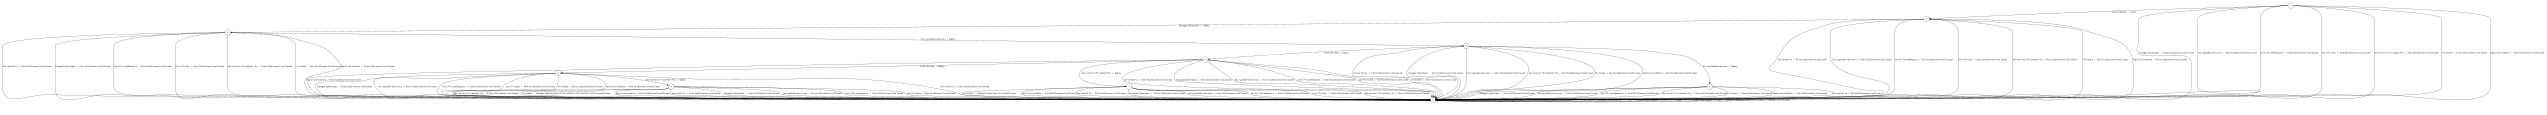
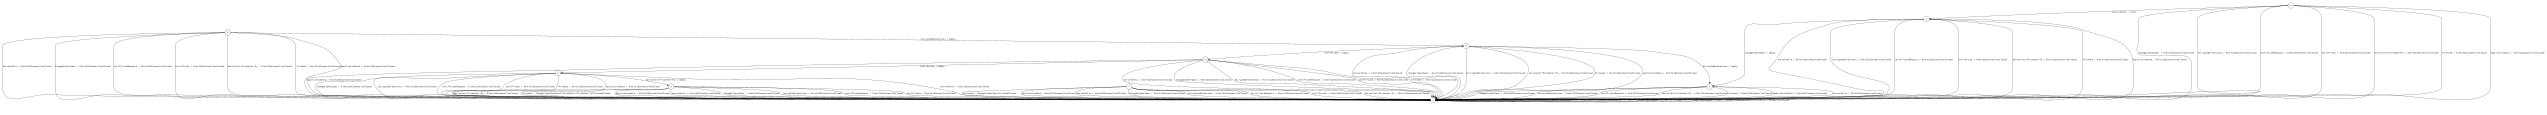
(1078, 26) -> (1794, 23)
(1114, 63) -> none
